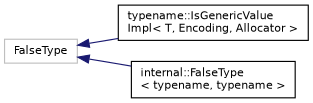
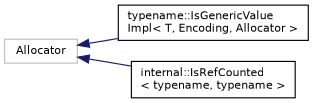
(41, 51) -> (41, 51)
(213, 80) -> (213, 80)
